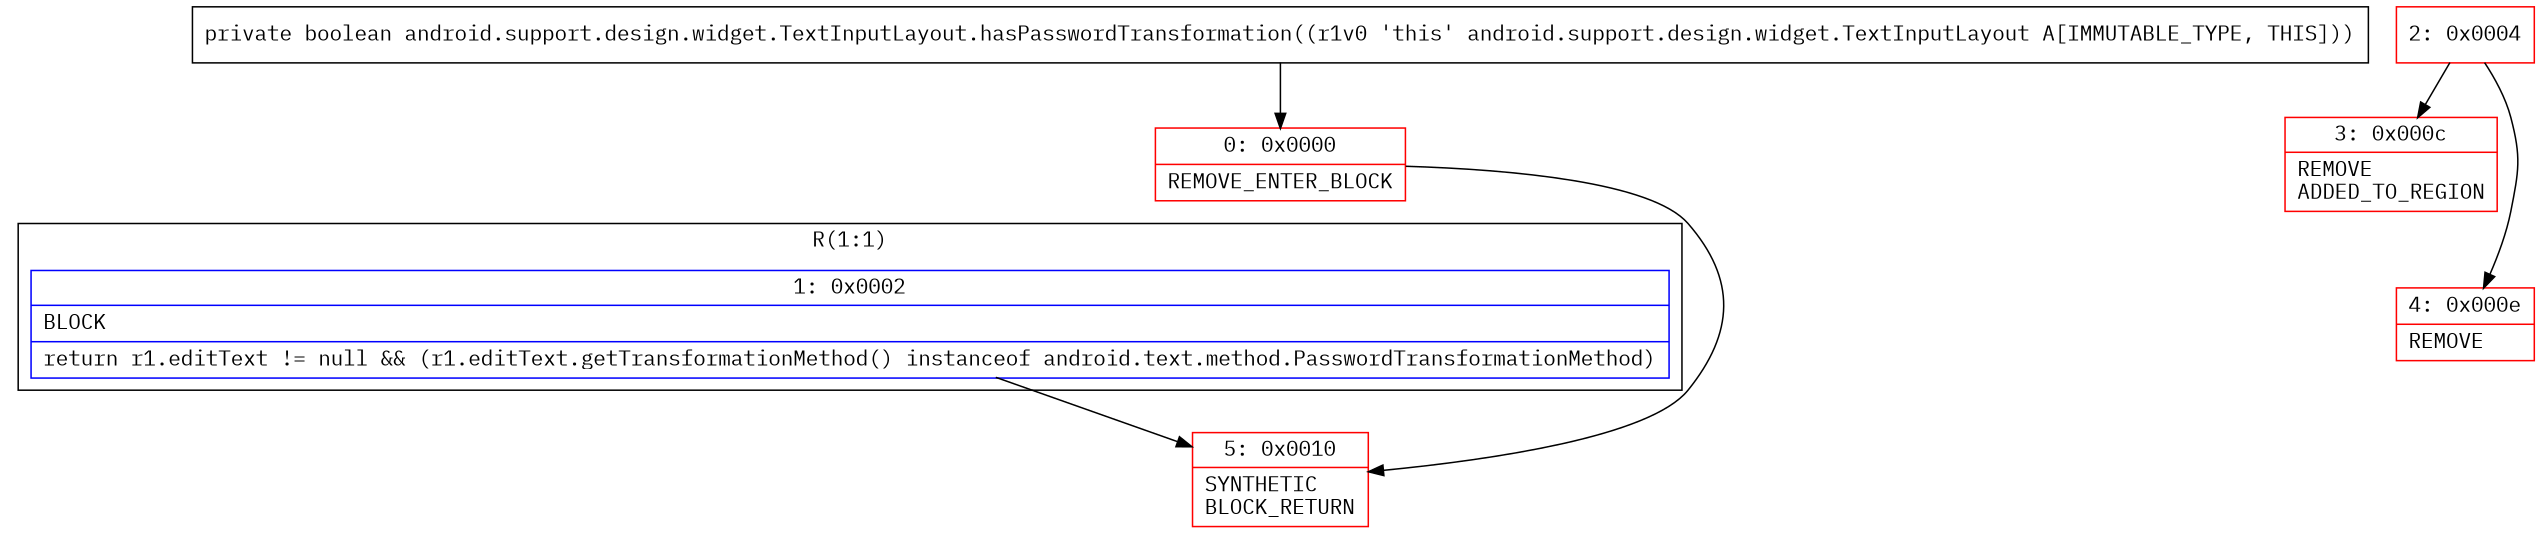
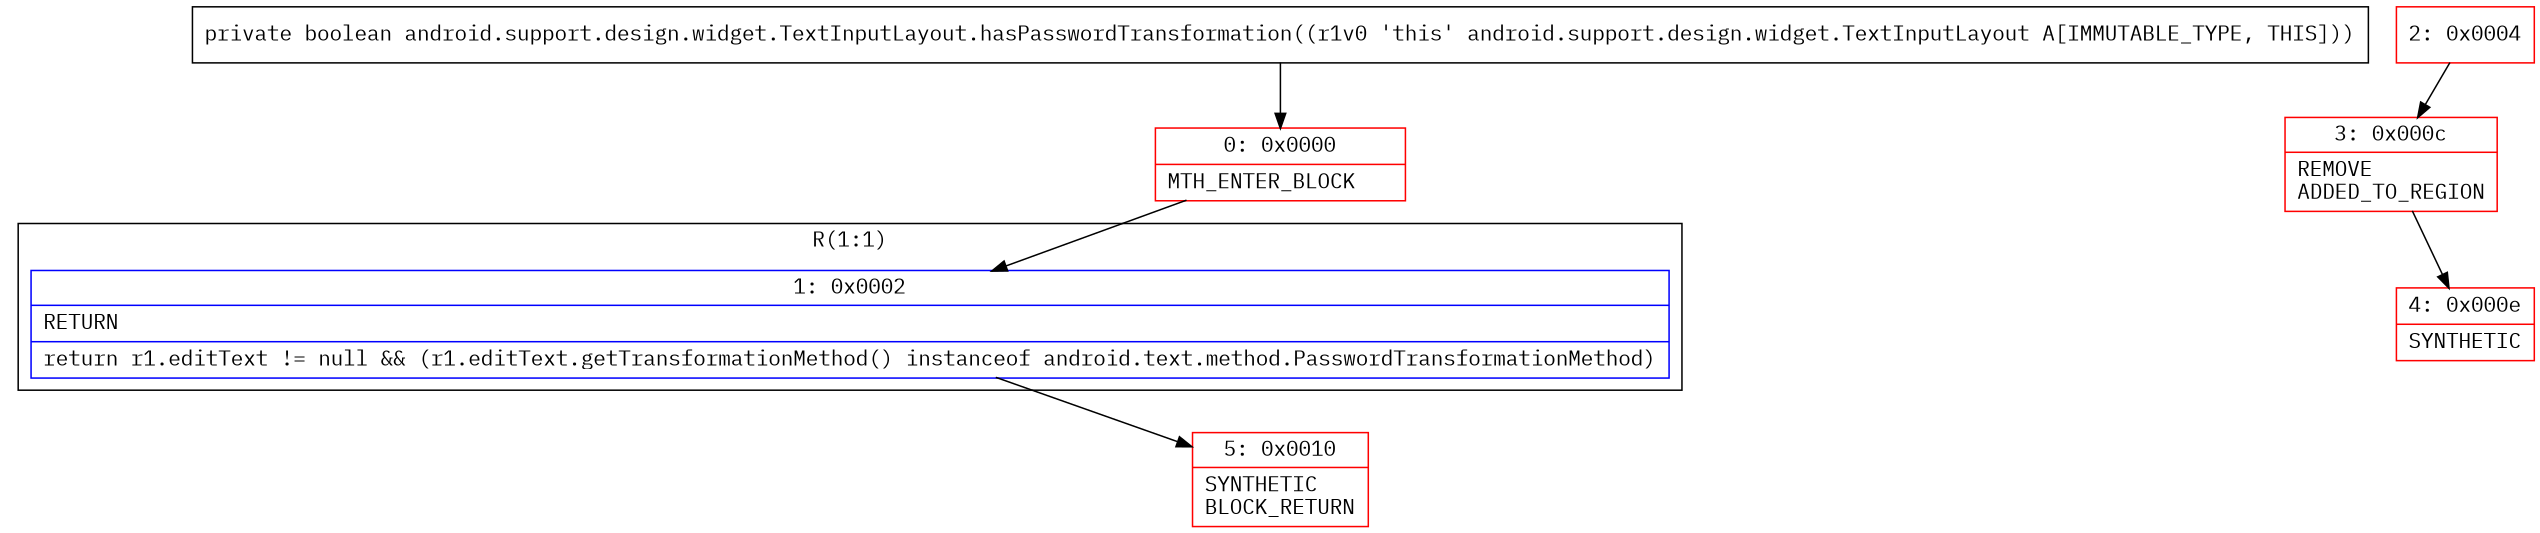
(2518, 167) -> (2427, 243)
(1280, 182) -> (1261, 182)
(1722, 320) -> (1096, 233)
(75, 323) -> (81, 323)
(2446, 342) -> (2465, 342)
